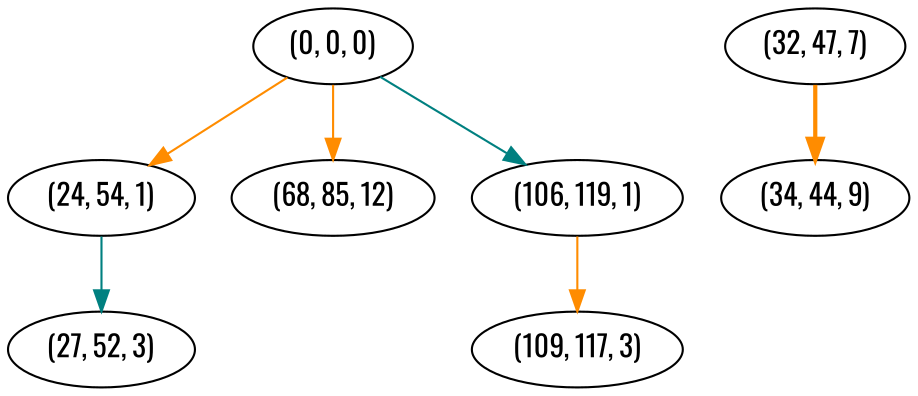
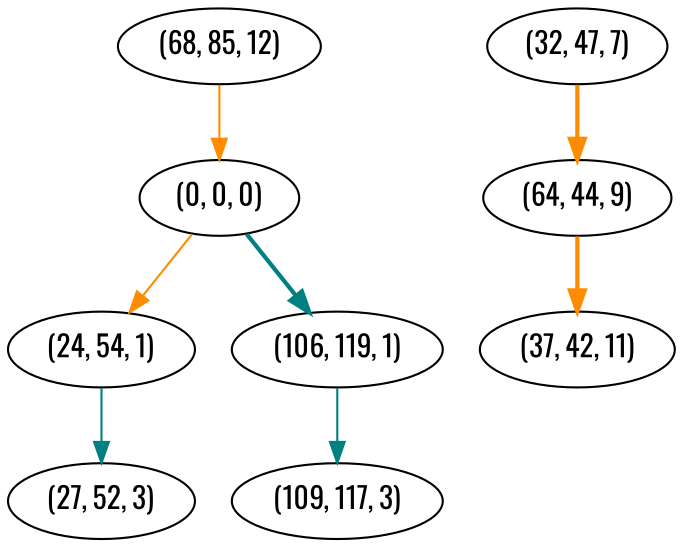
(333, 112) -> (219, 112)
(443, 115) -> (271, 265)
(815, 198) -> (577, 198)
(577, 263) -> (337, 415)
none -> (577, 350)
